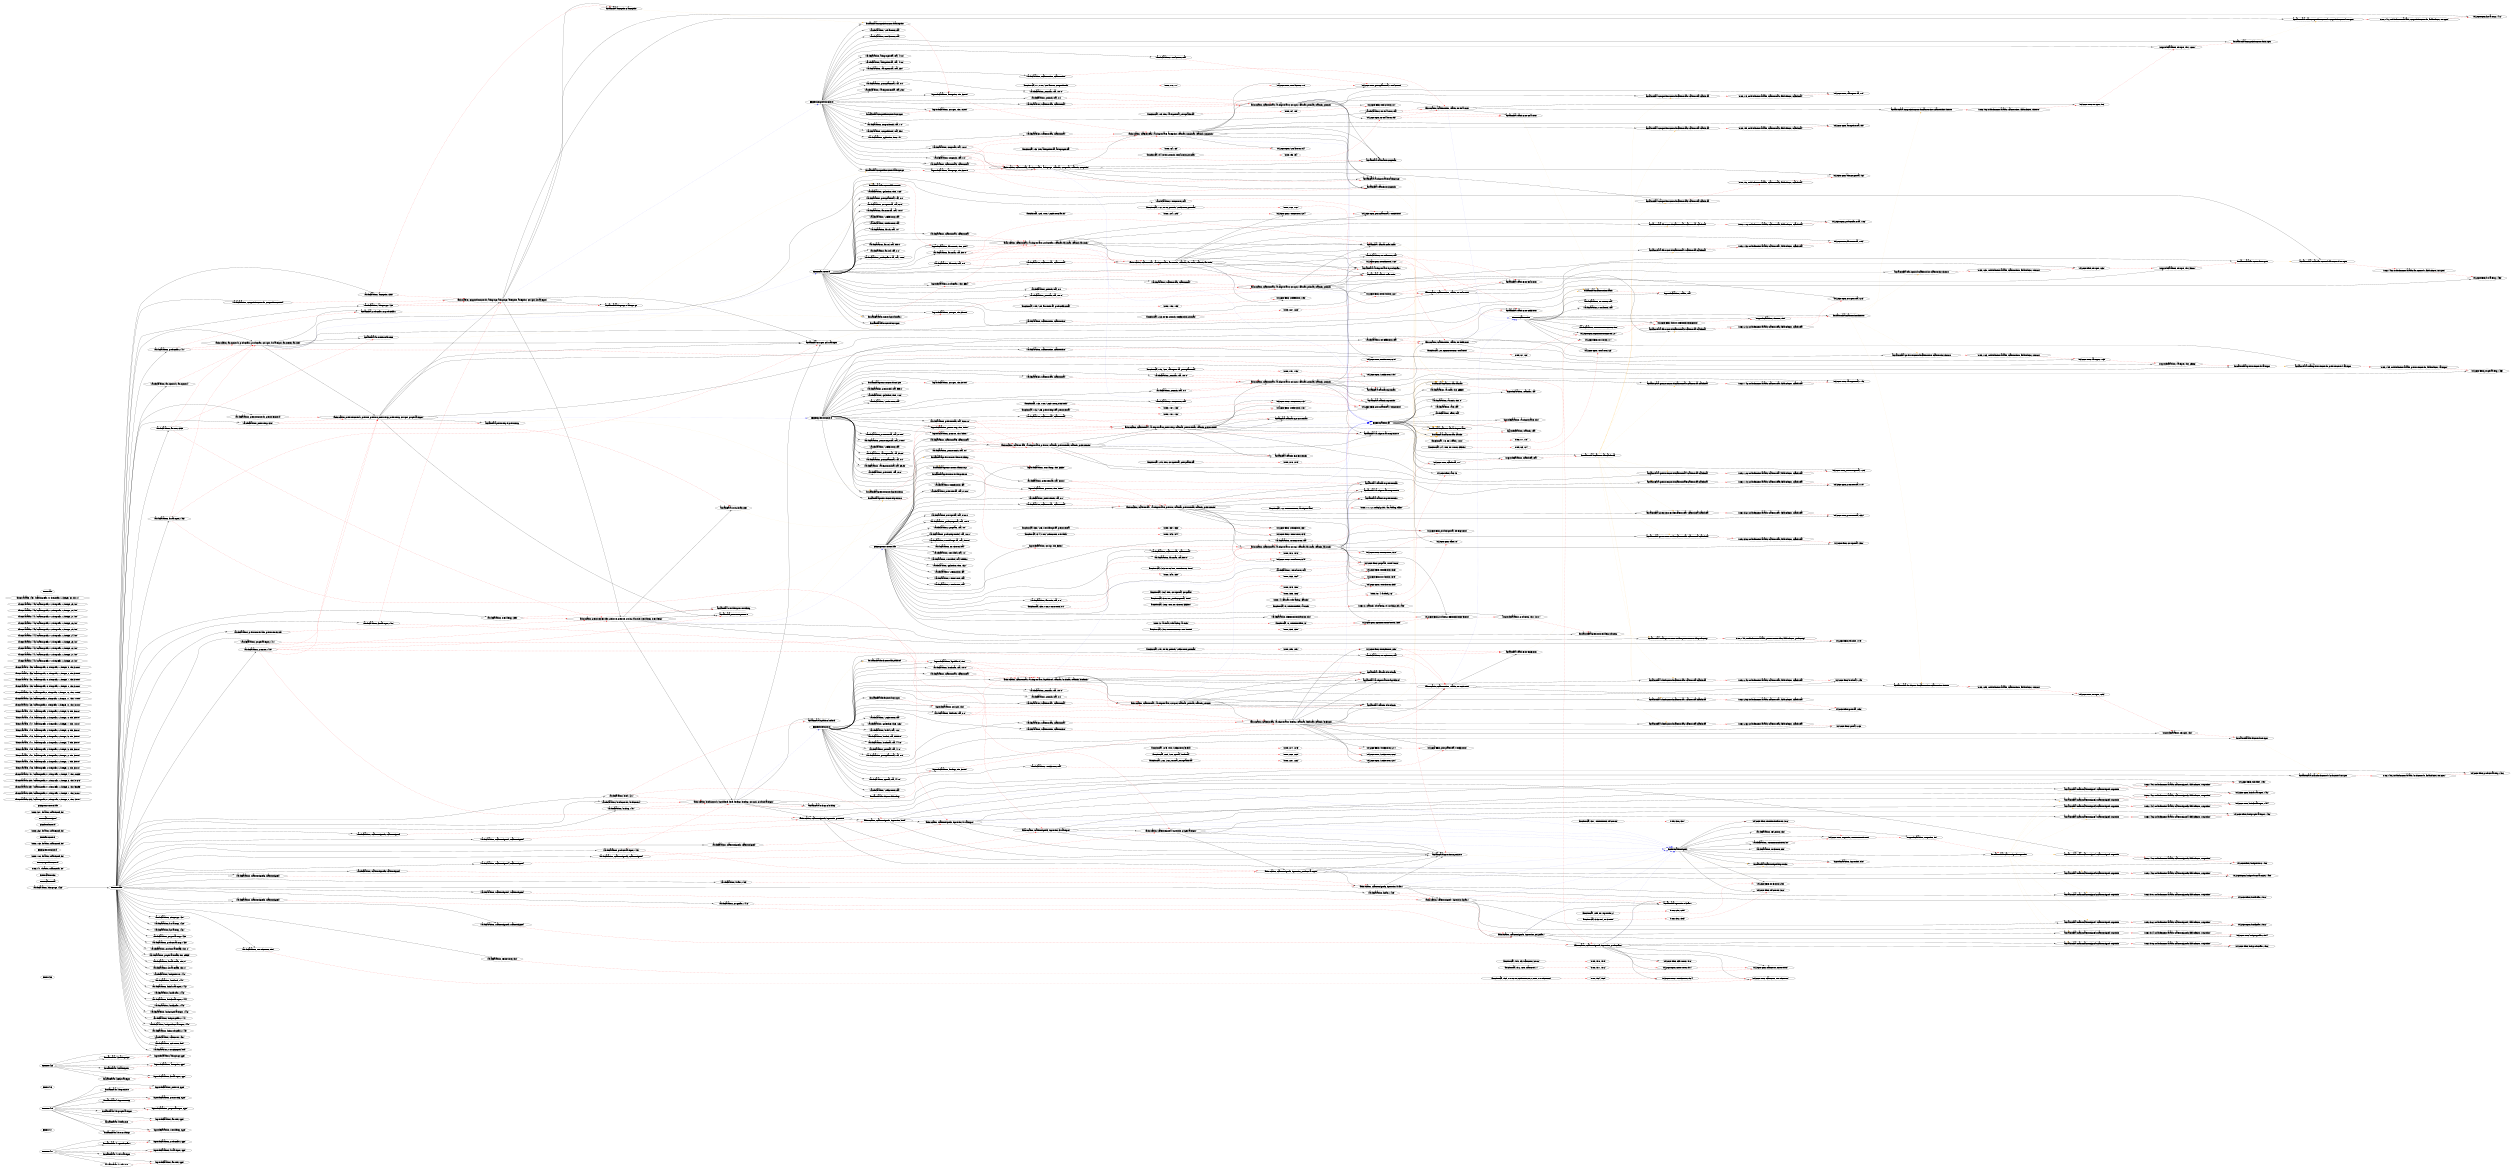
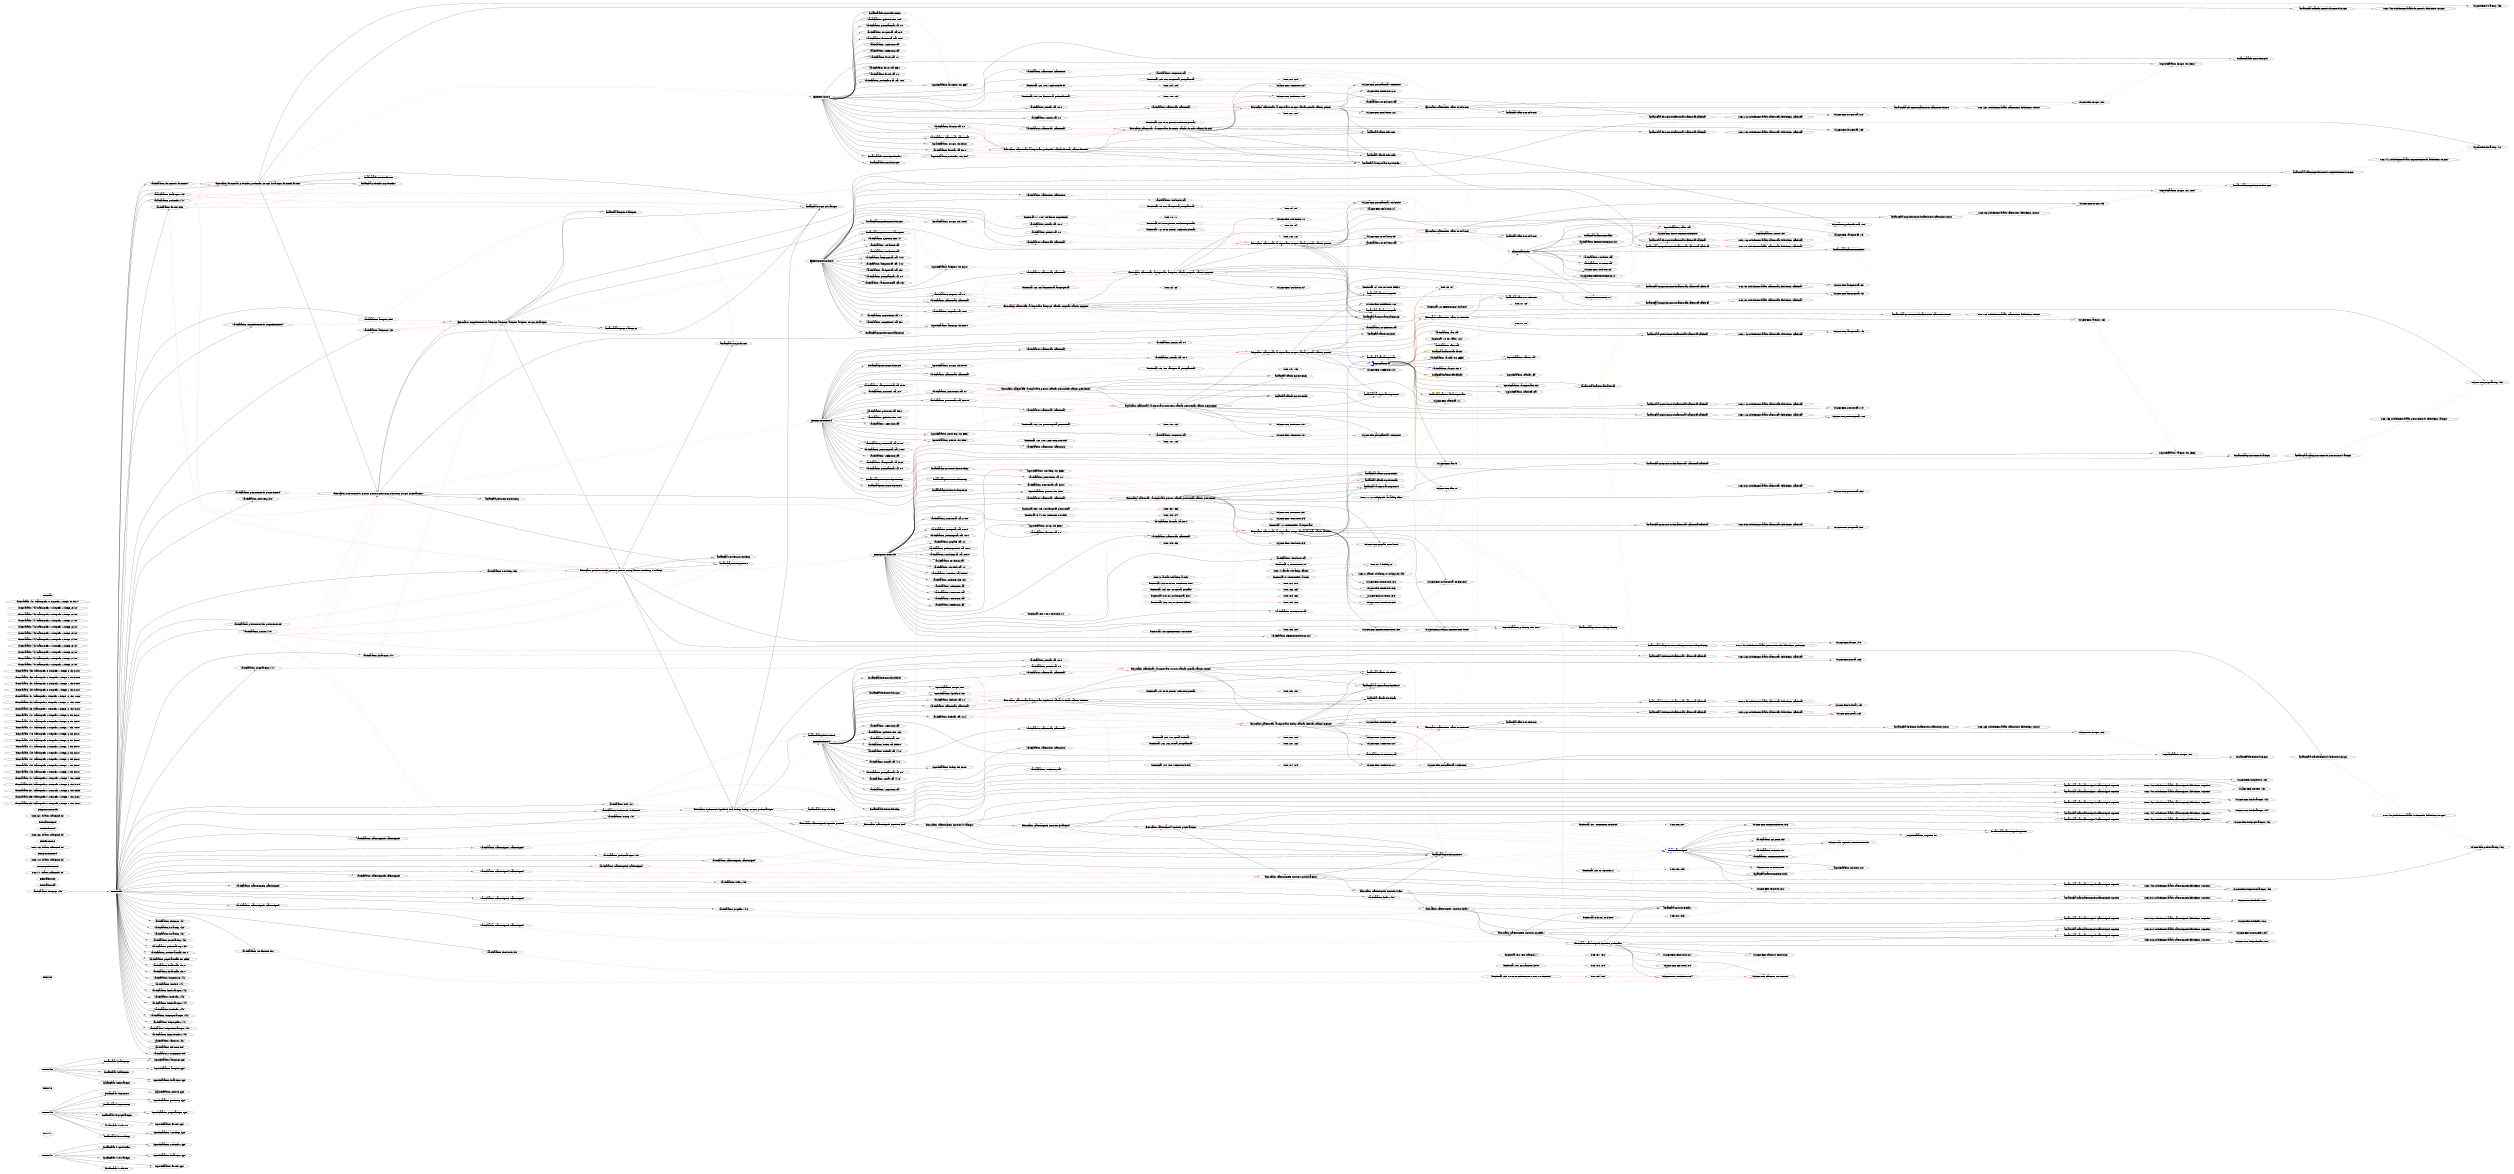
(1438, 396) -> (1416, 307)
(1333, 623) -> (1338, 565)
